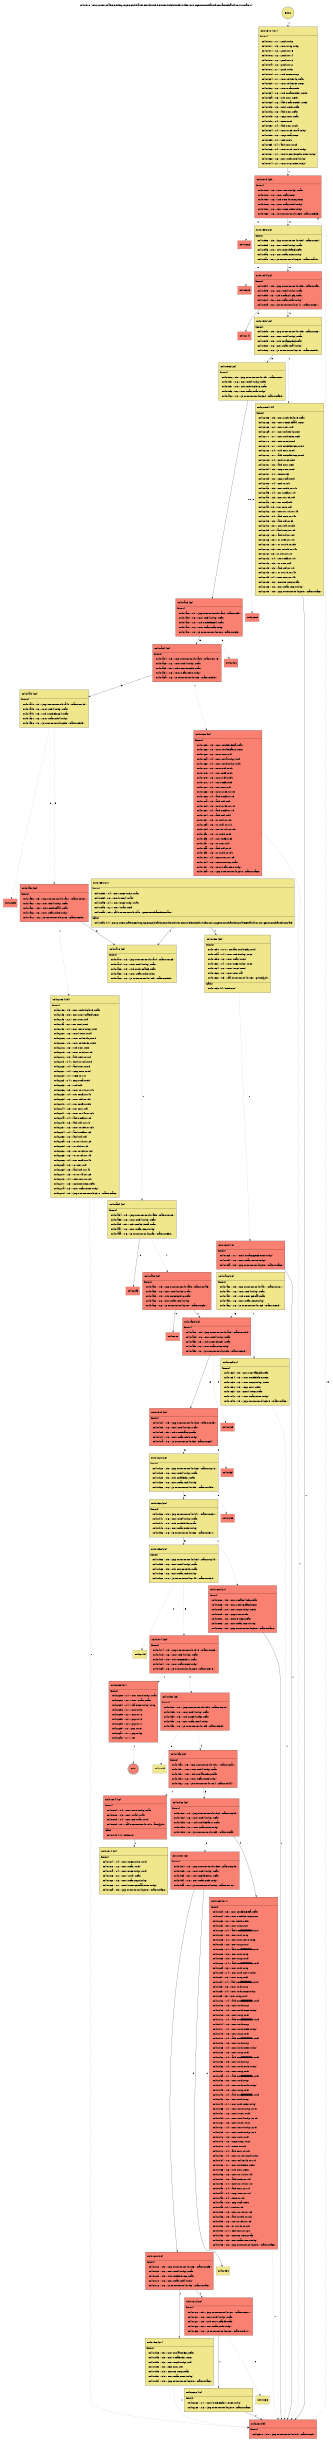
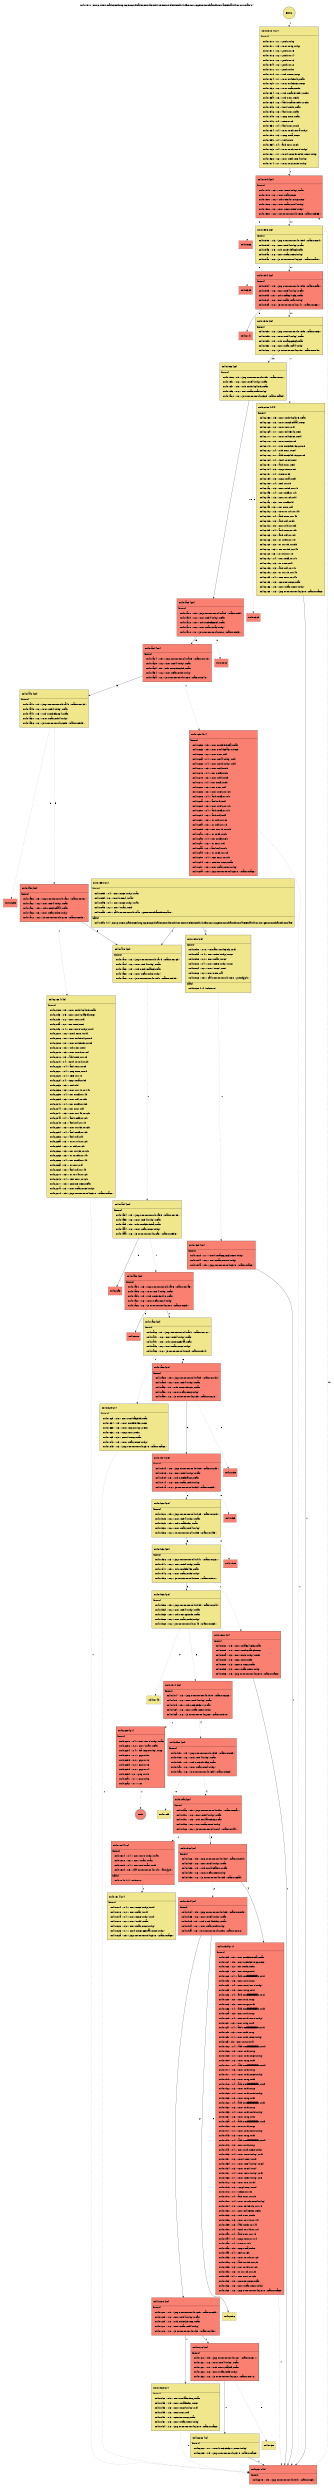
(196, 1313) -> (168, 1313)
